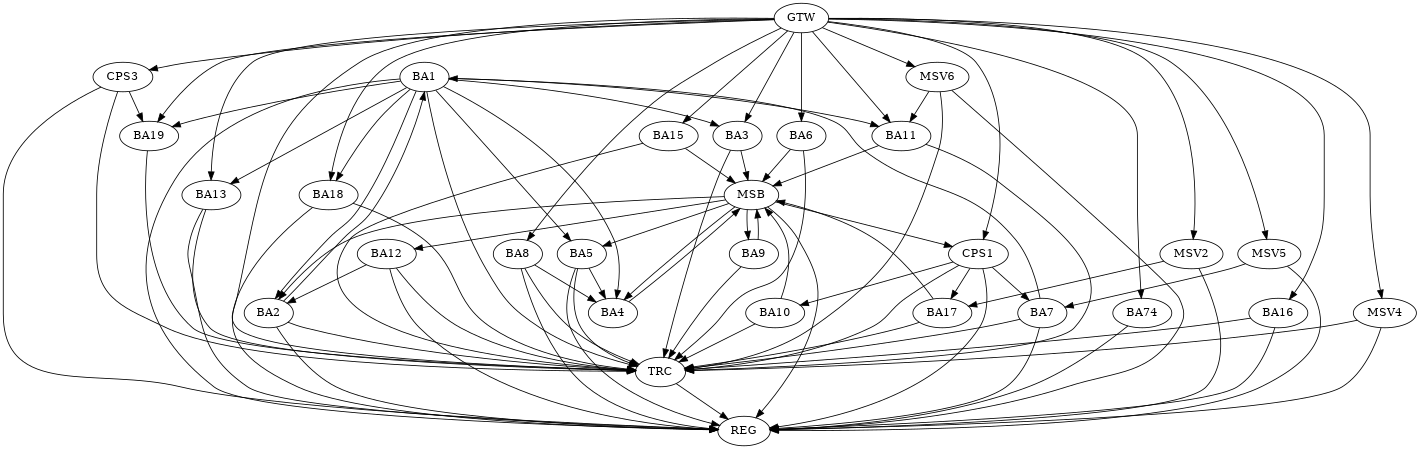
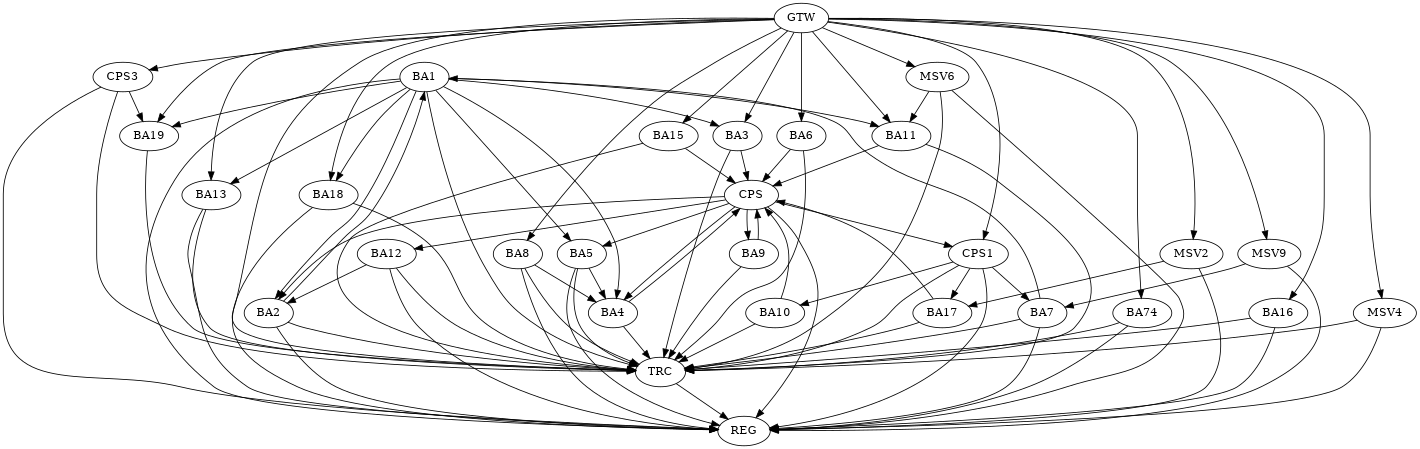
(751, 195) -> (751, 195)
(1269, 254) -> (1269, 254)
none -> (634, 339)
none -> (908, 357)
